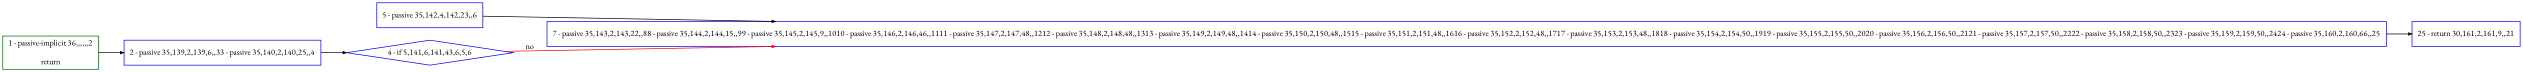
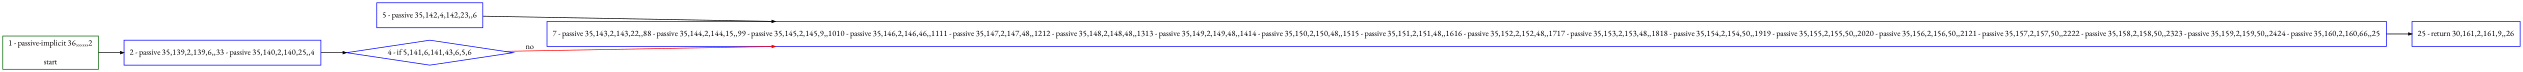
(2466, 34) -> (2466, 34)
(51, 53) -> (51, 53)
